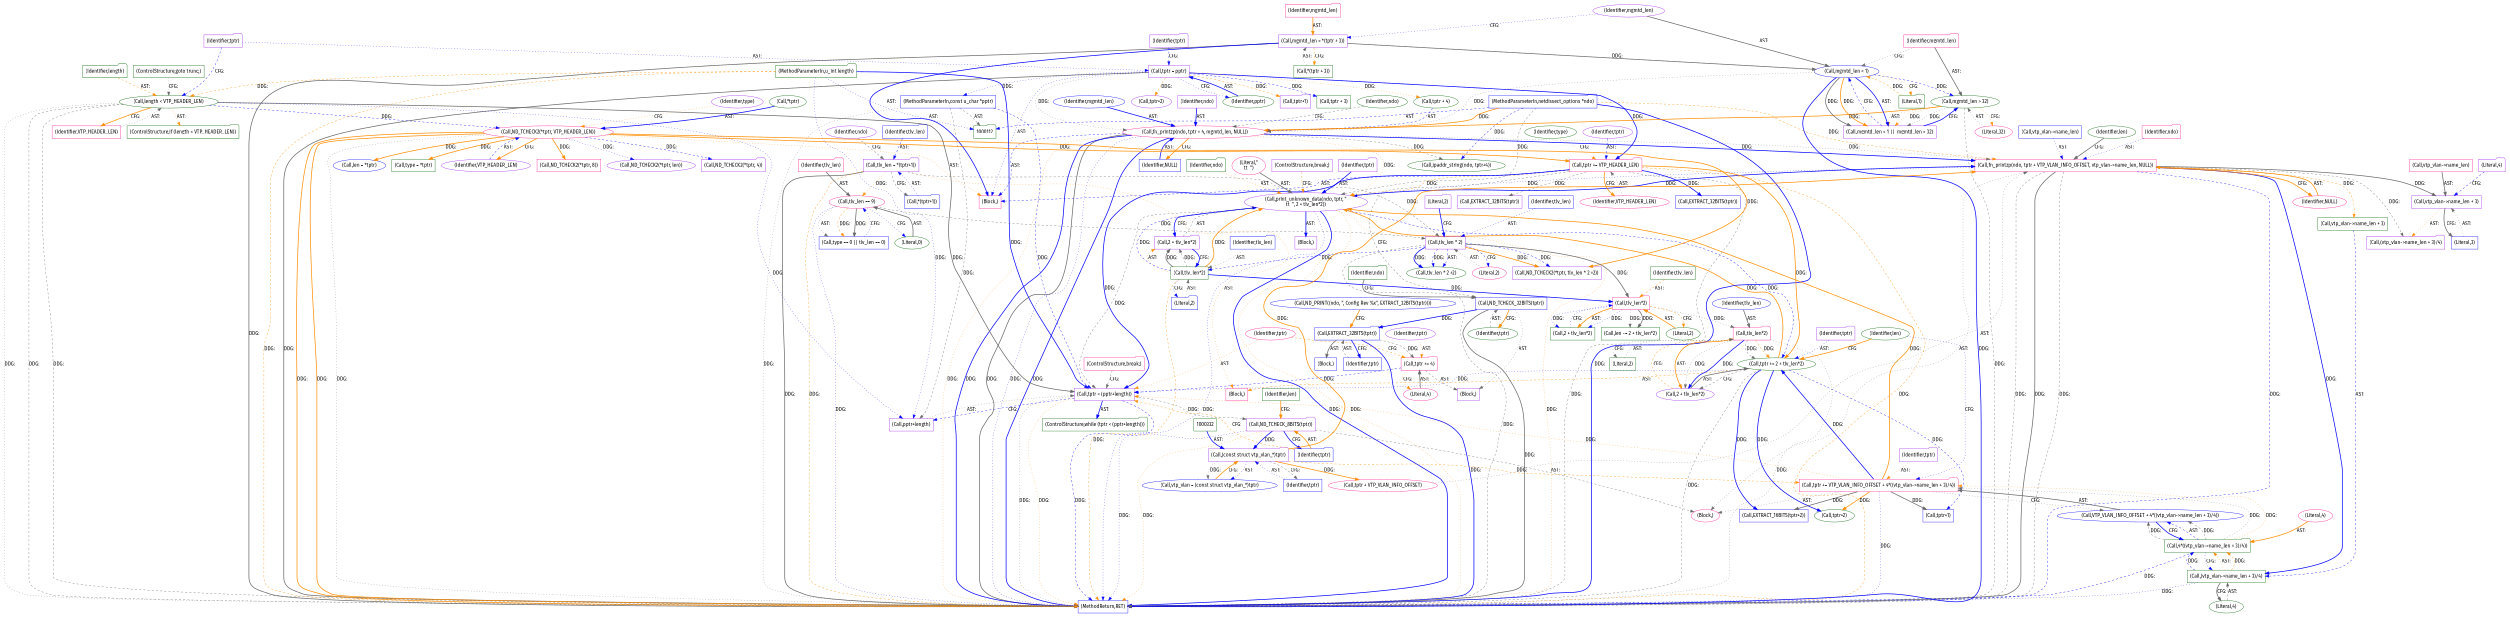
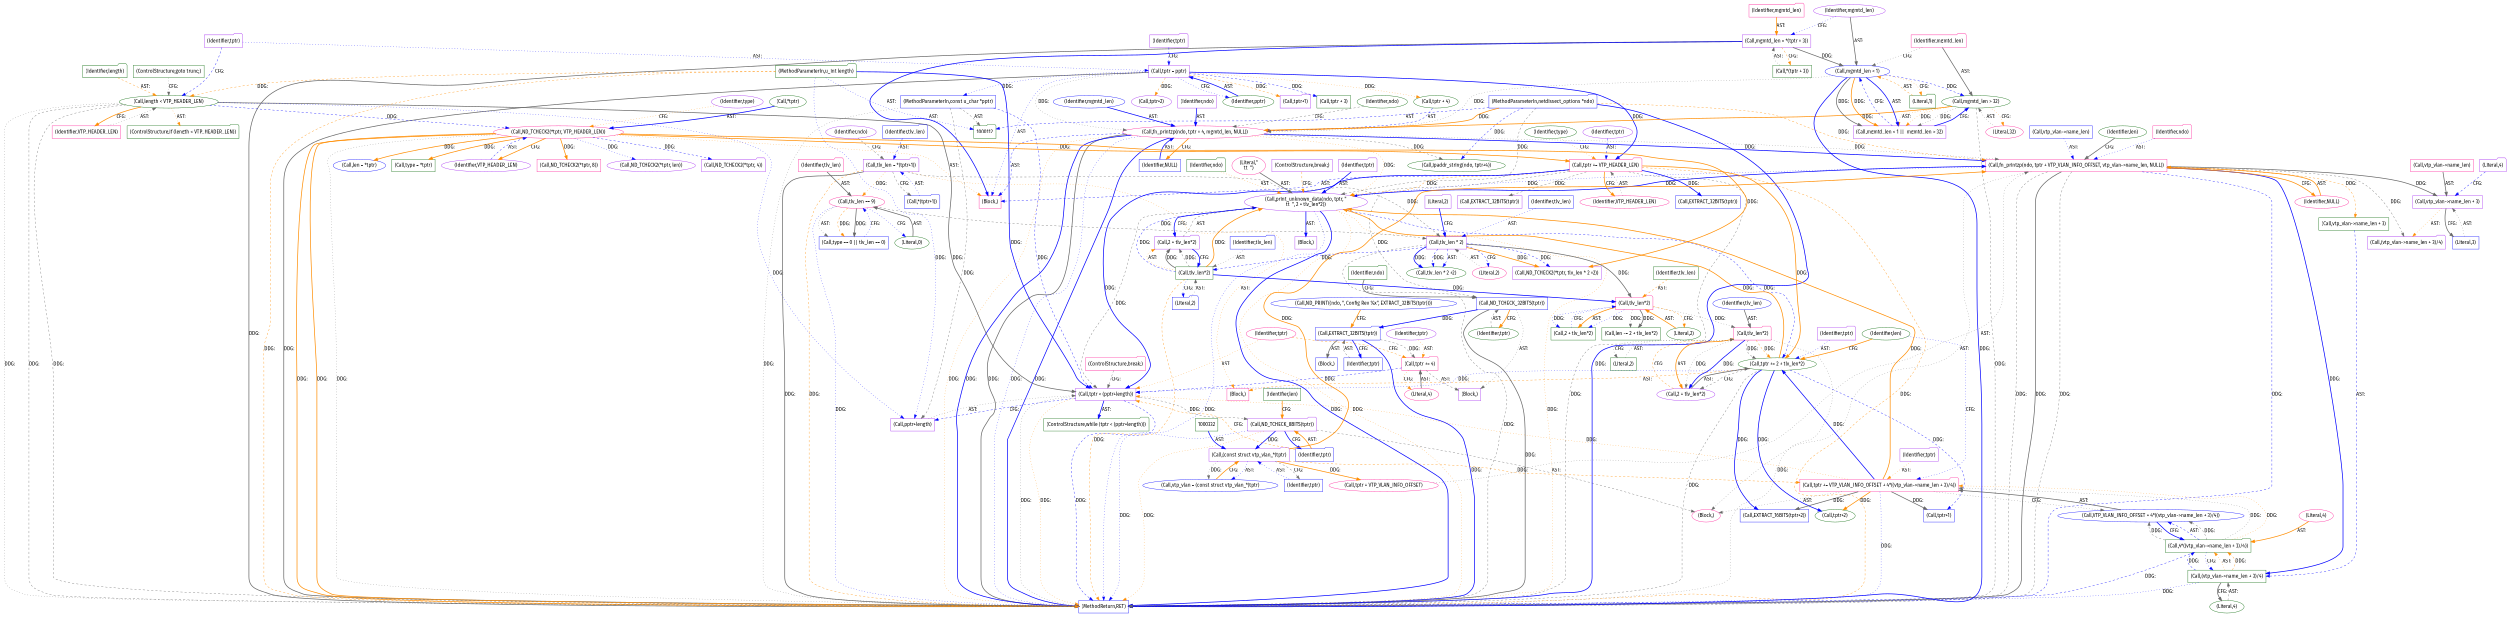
(1899, 87) -> (1909, 87)
(1383, 243) -> (1384, 243)
